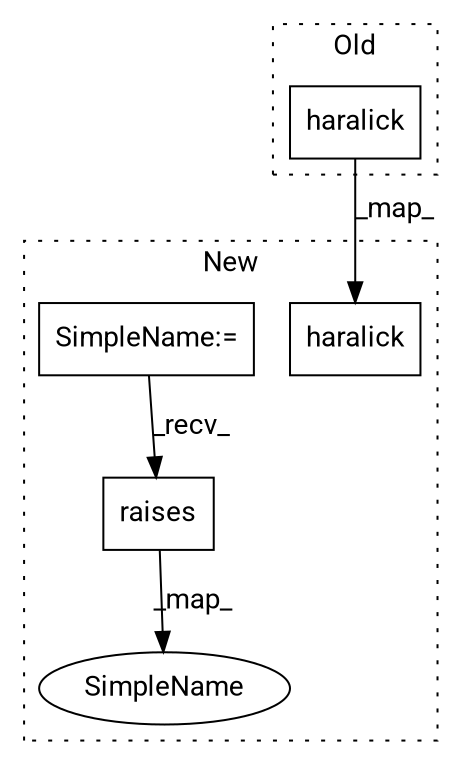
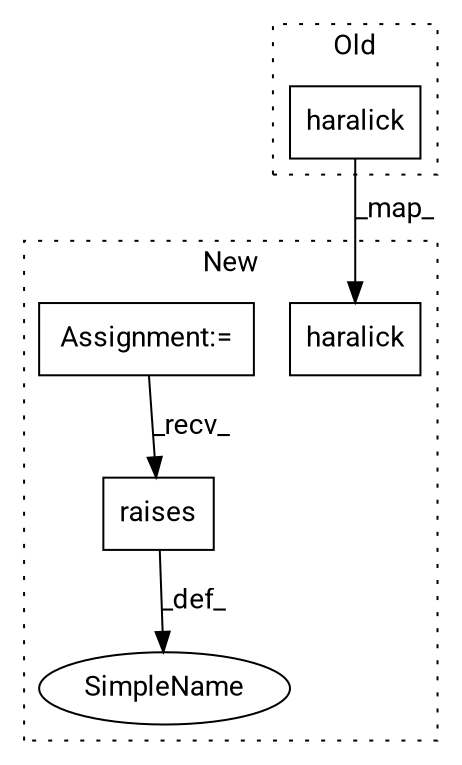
(147, 339) -> (147, 339)
(194, 601) -> (194, 601)
